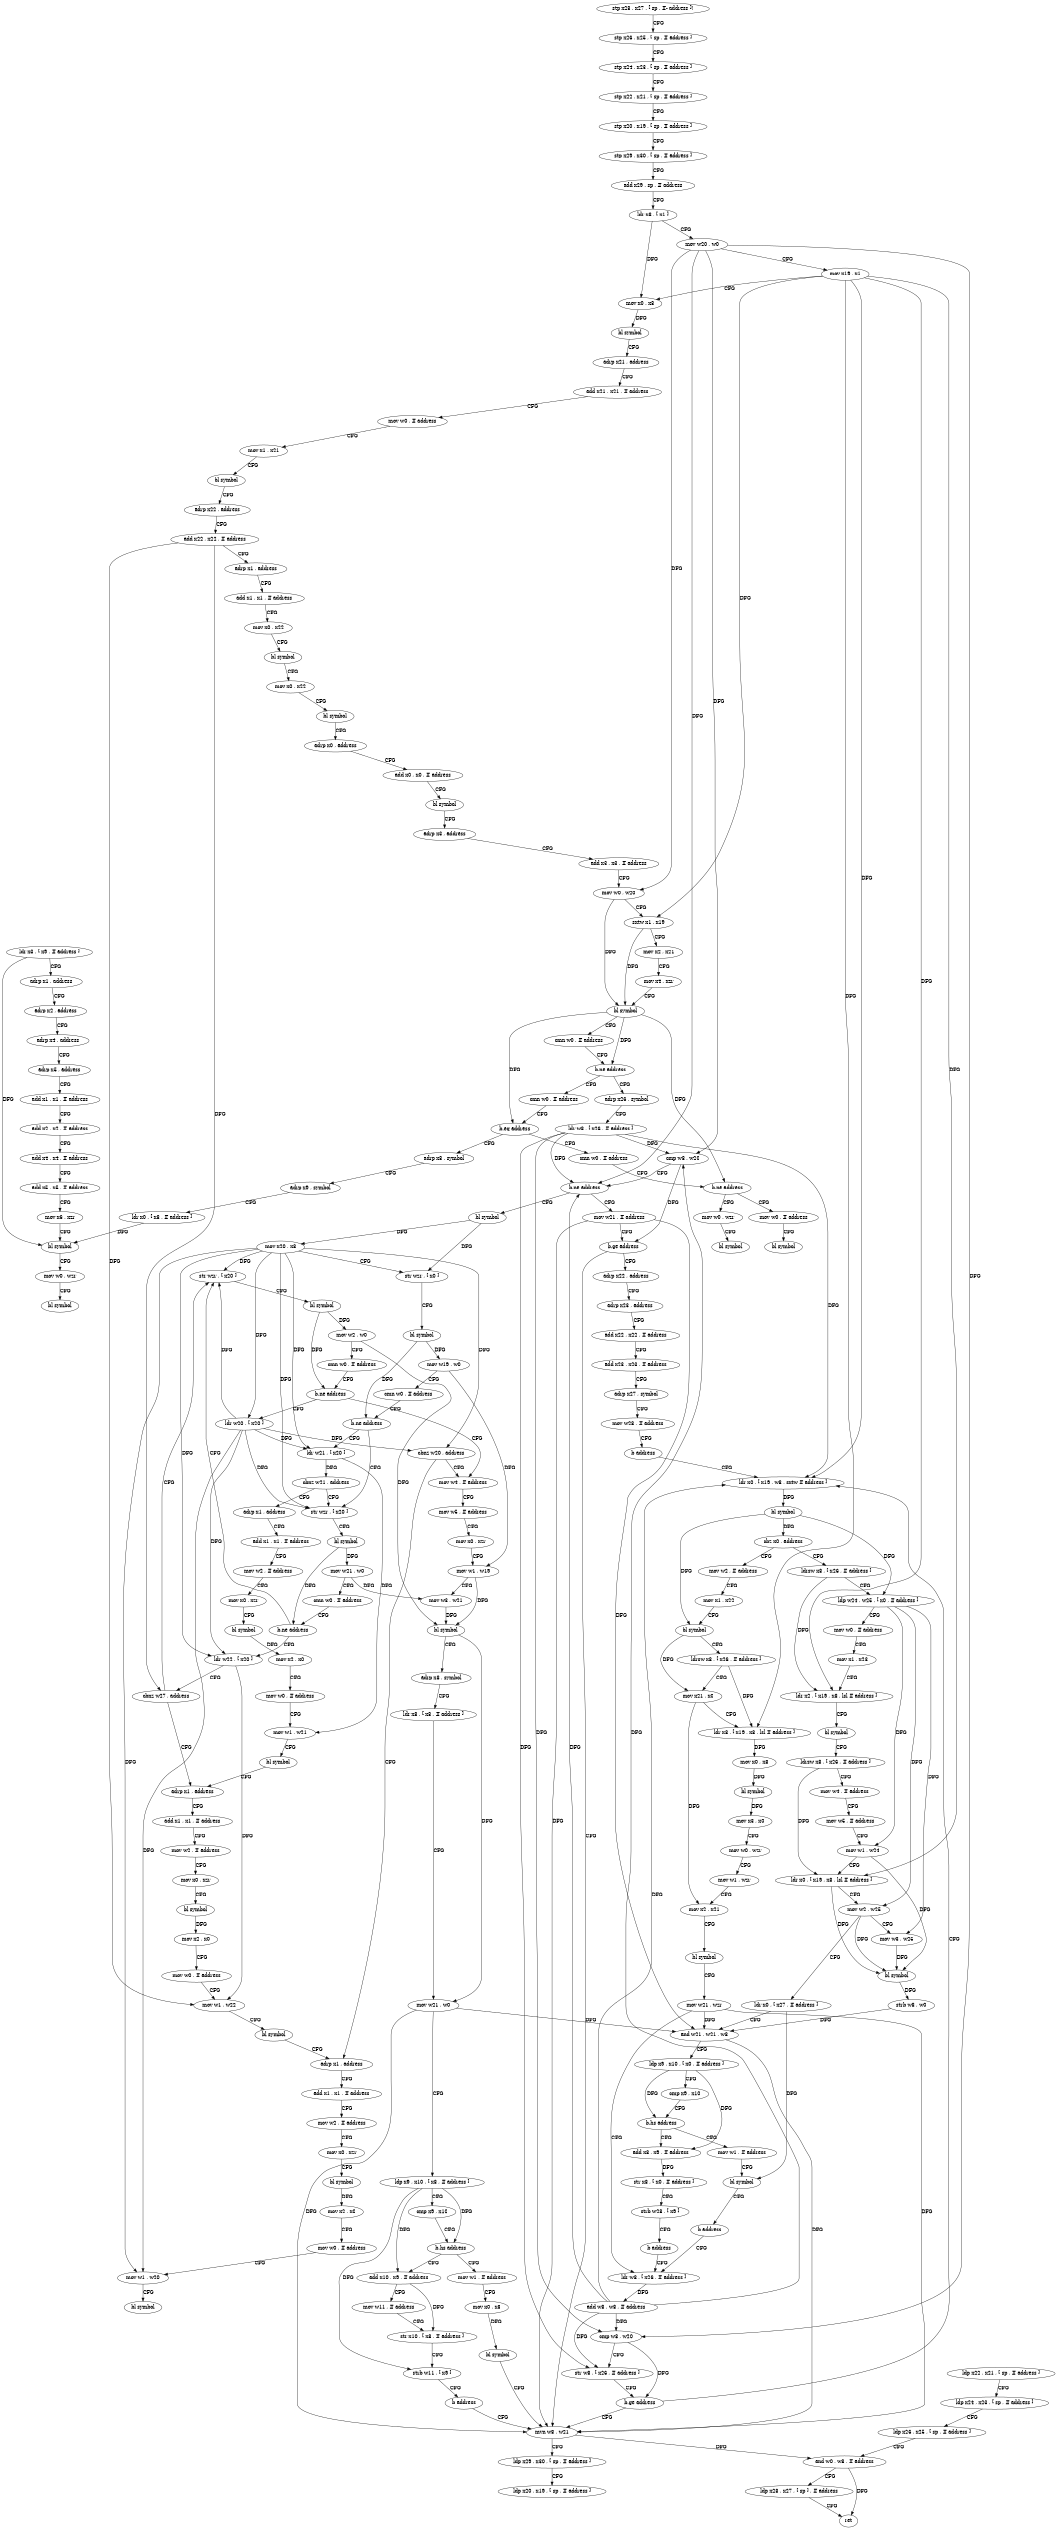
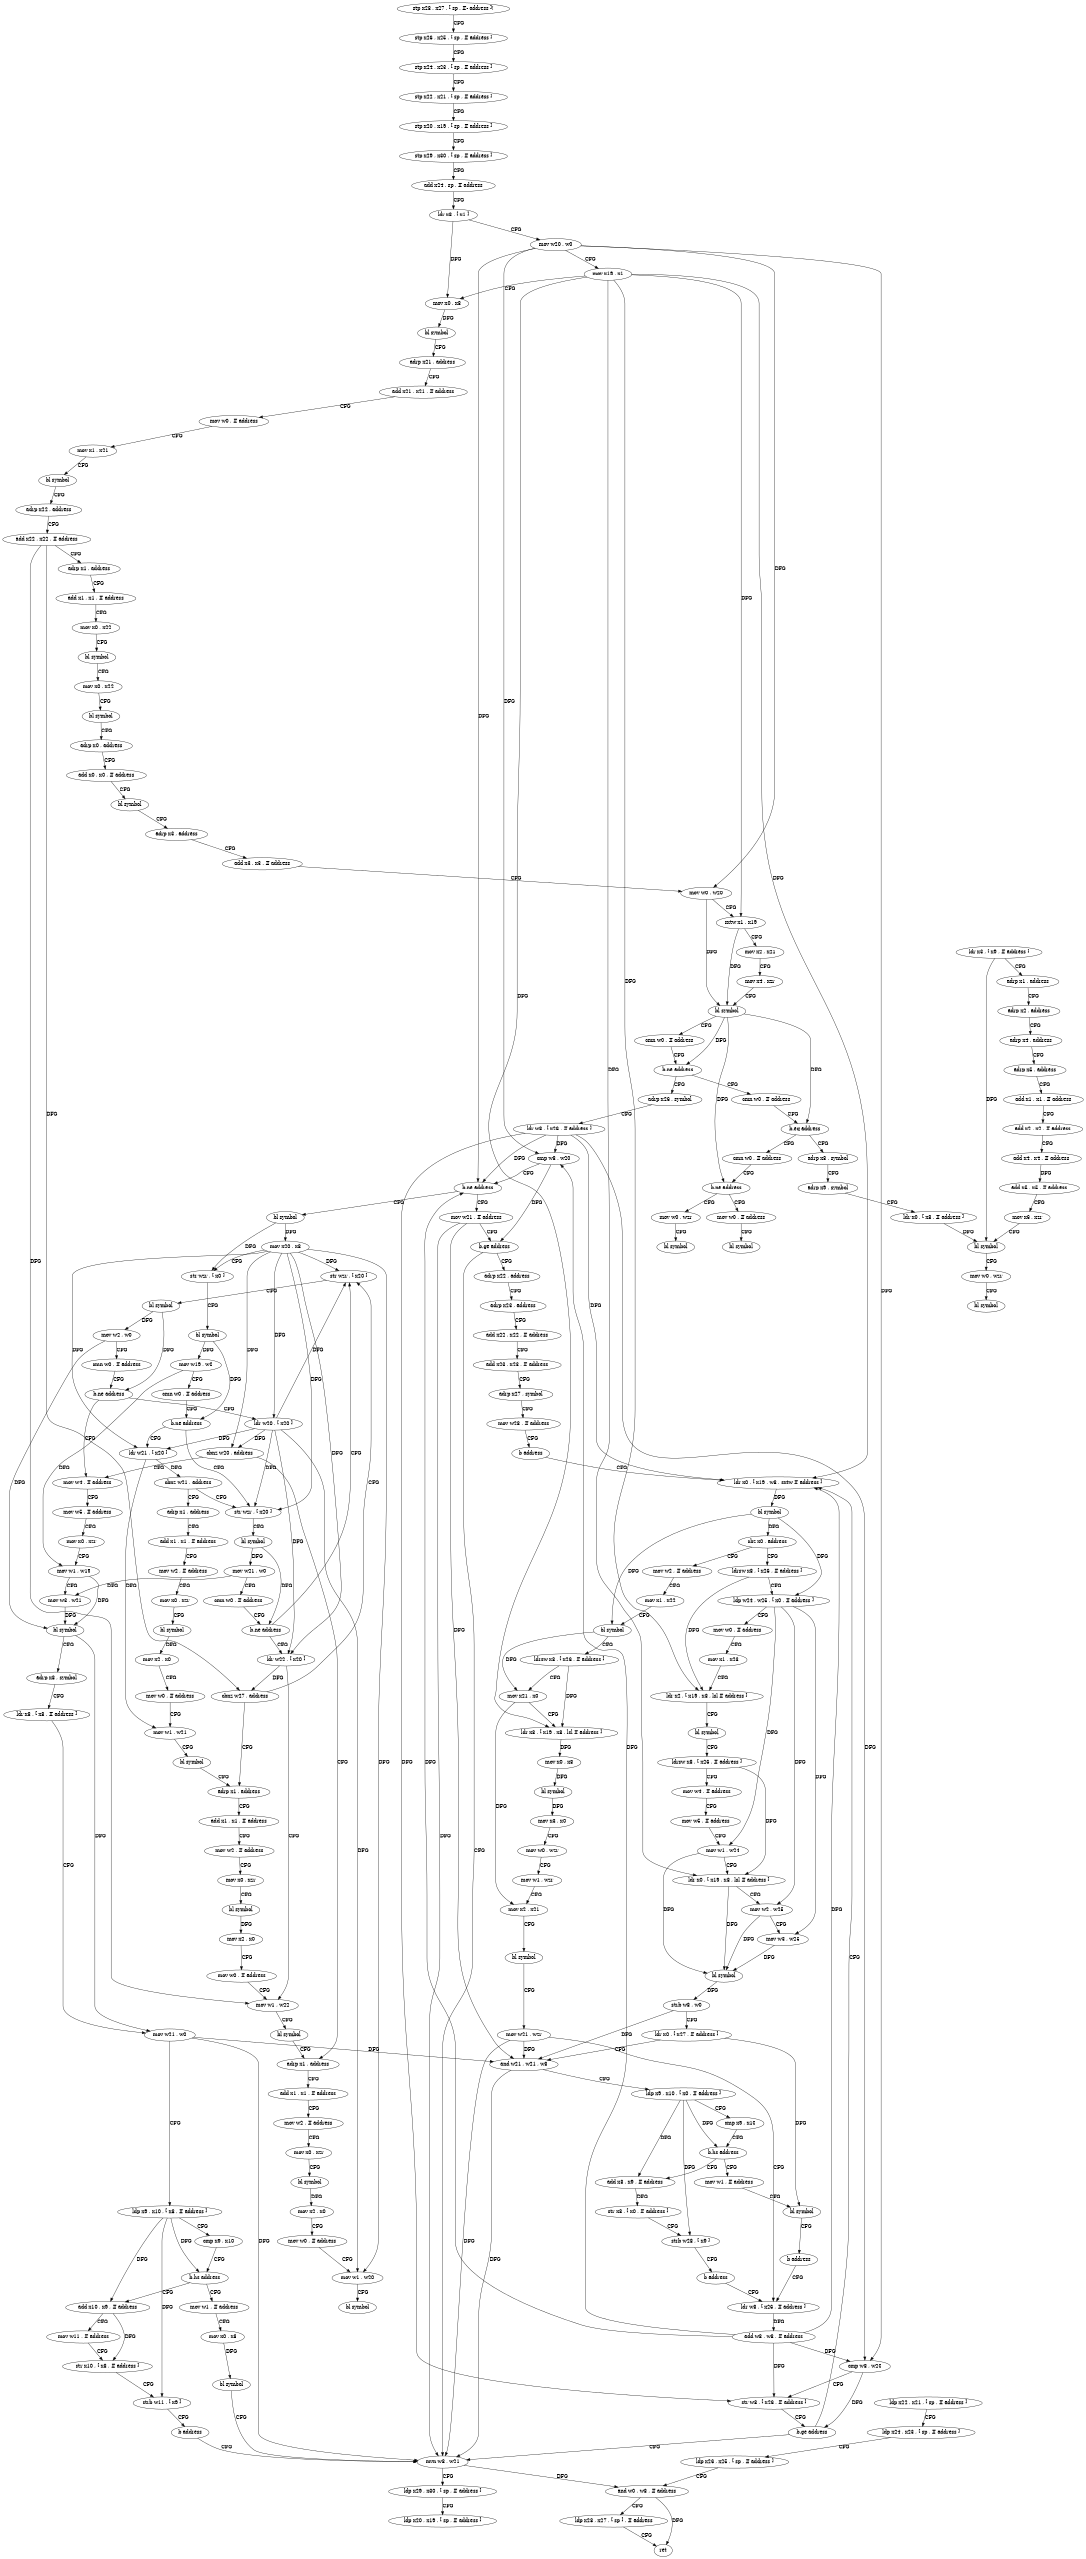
(653, 186) -> (453, 186)
(65, 1173) -> (1046, 1173)
(215, 1678) -> (278, 1678)
(248, 1836) -> (294, 1836)
(826, 1956) -> (687, 2019)
none -> (684, 2166)
